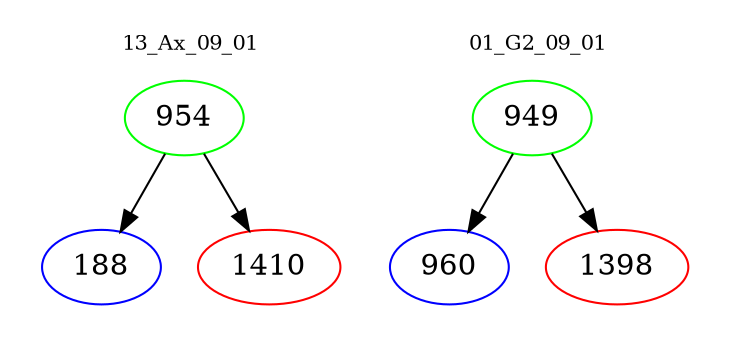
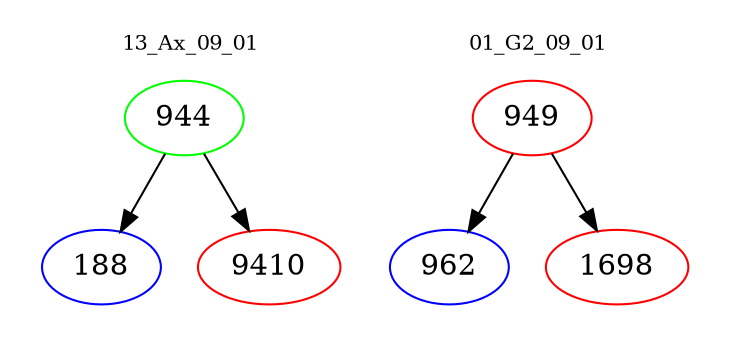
(184, 118) -> (184, 118)
(532, 118) -> (532, 118)
(269, 267) -> (269, 267)
(449, 267) -> (449, 267)
(617, 267) -> (617, 267)
